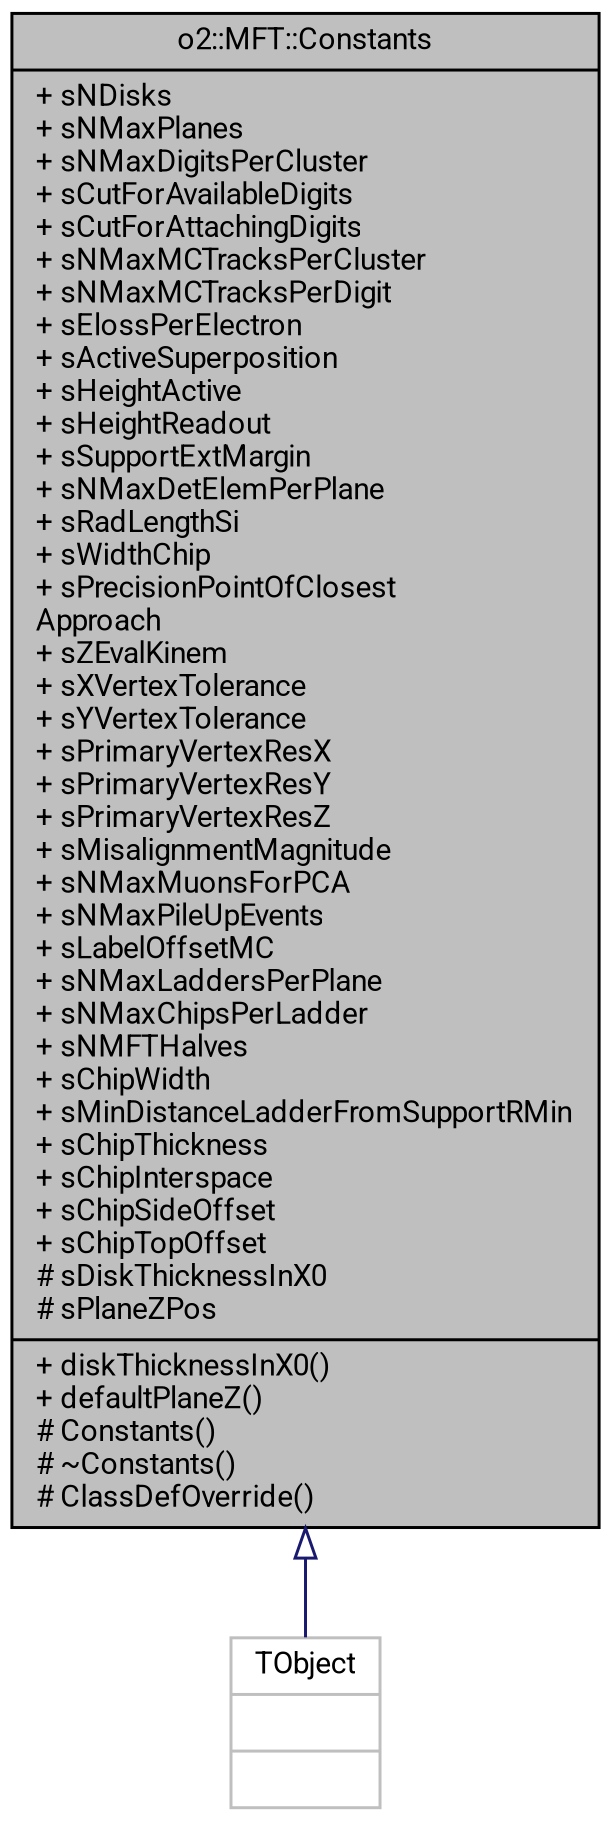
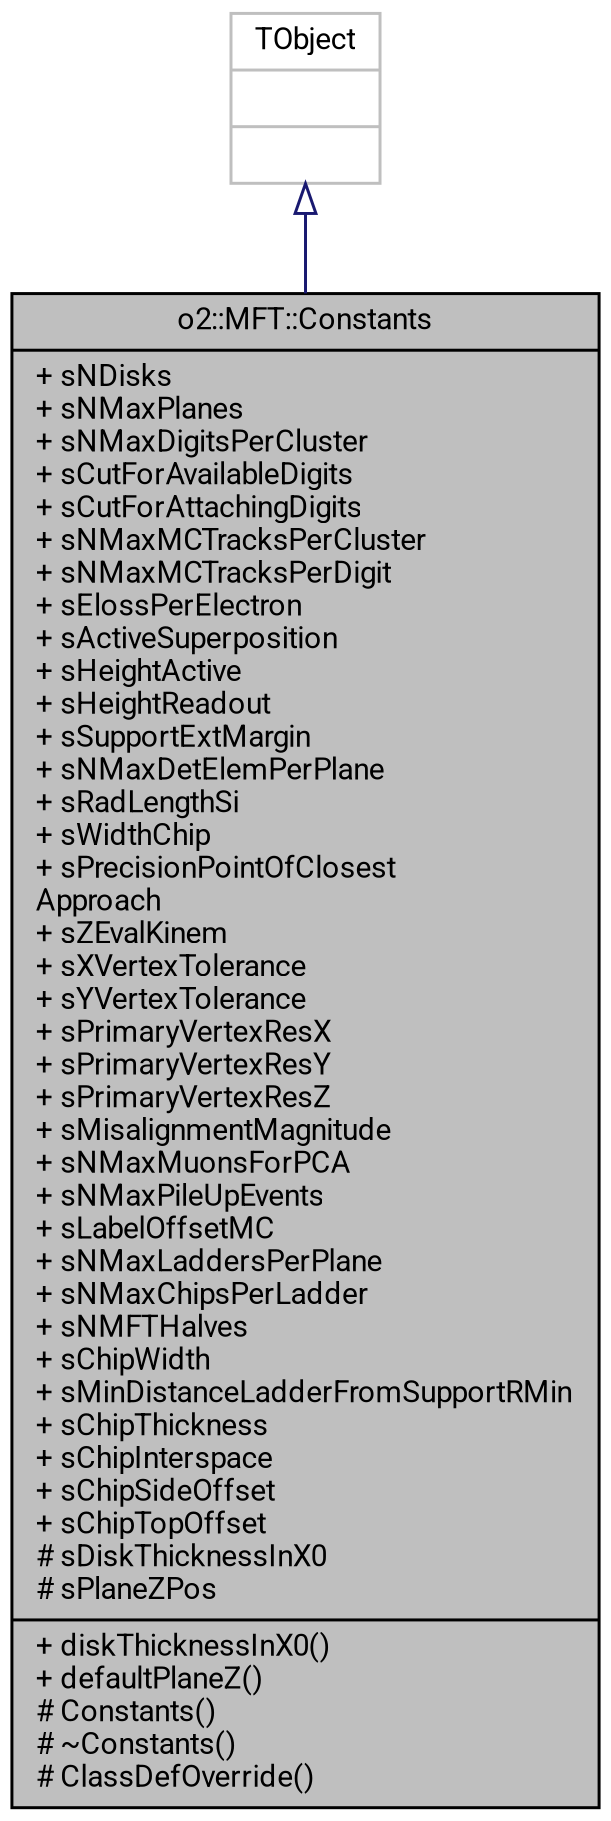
(306, 1598) -> (306, 254)
